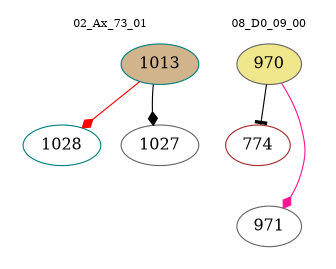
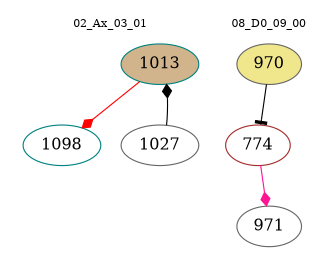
(110, 24) -> (110, 24)
(152, 98) -> (167, 112)
(304, 139) -> (263, 179)
(62, 145) -> (62, 145)
